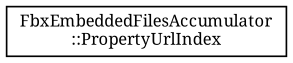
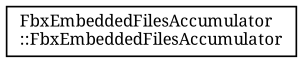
(147, 31) -> (151, 31)
